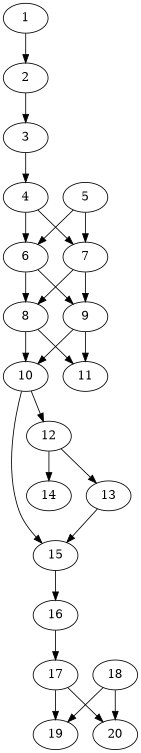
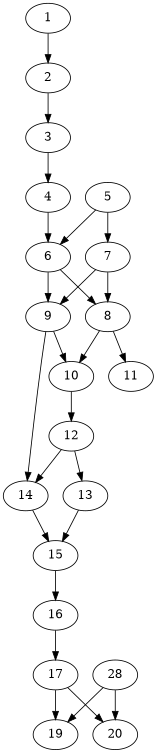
(52, 223) -> none
(85, 343) -> (36, 402)
(12, 467) -> (39, 522)
(115, 675) -> (115, 675)
